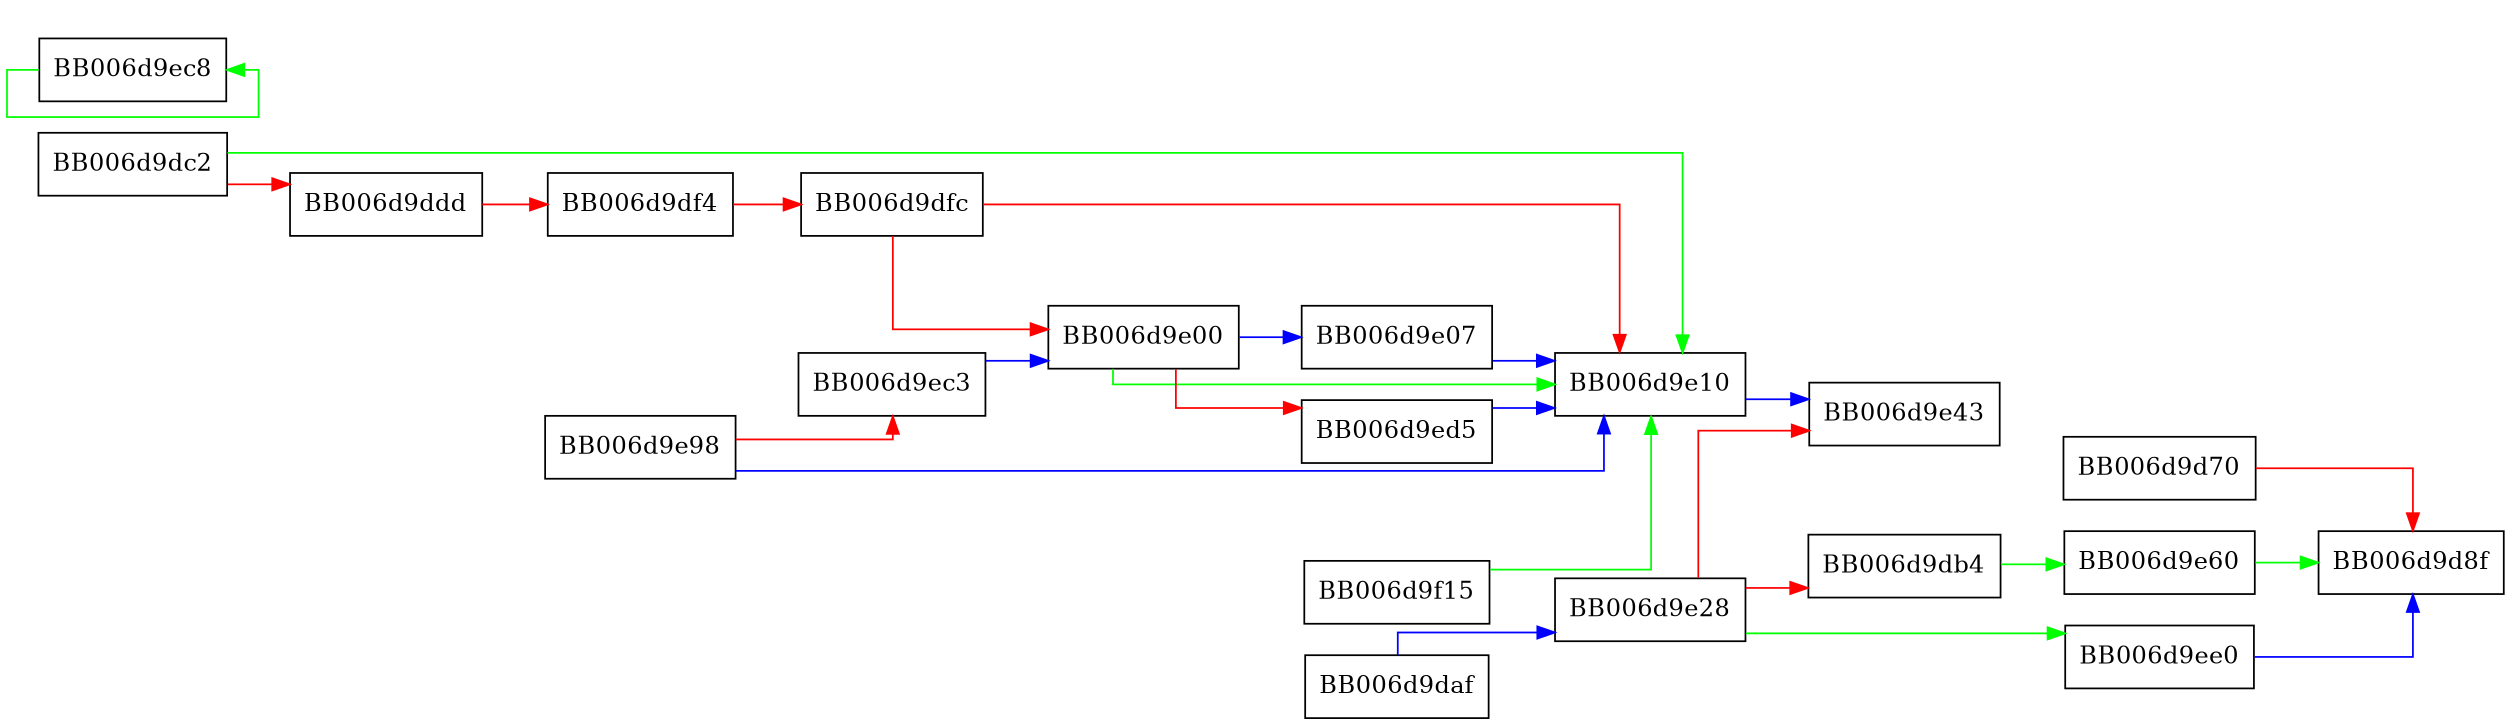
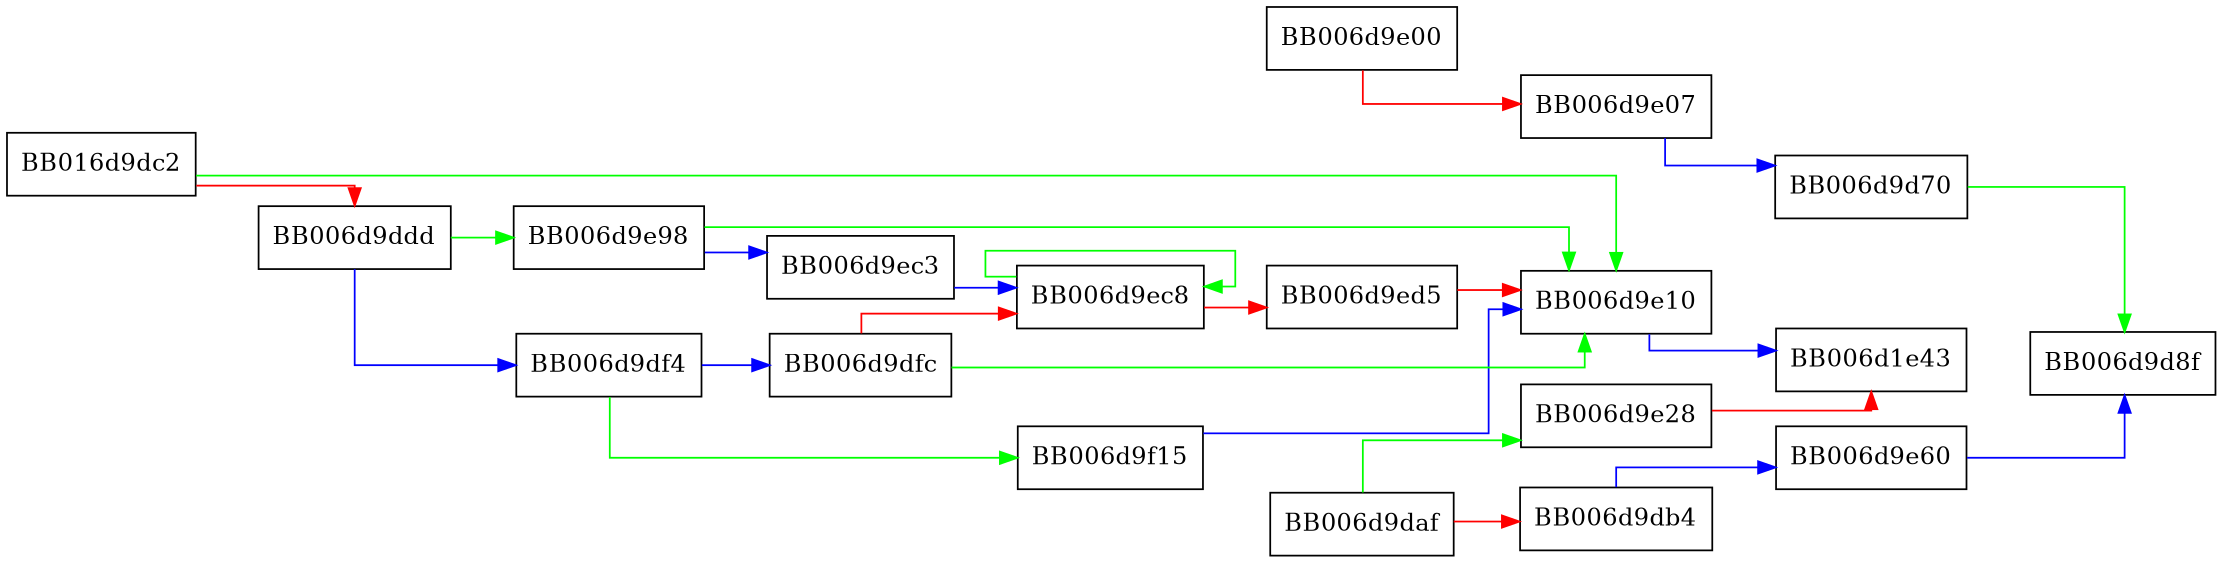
(133, 164) -> (101, 164)
(506, 204) -> (378, 365)
(758, 204) -> (727, 365)
(1367, 204) -> (1276, 367)
none -> (473, 238)
(915, 329) -> (920, 314)
(1261, 337) -> (1416, 104)
(1008, 361) -> (976, 288)
(1515, 361) -> (1698, 166)
(1317, 384) -> none
(1210, 408) -> (1227, 308)
(1515, 408) -> (1480, 290)
(1904, 414) -> (1871, 360)
(817, 439) -> (727, 252)
none -> (774, 458)
(2357, 468) -> (2110, 187)
(1189, 471) -> (1149, 227)
(2278, 563) -> (2068, 458)
(2024, 564) -> (1677, 467)
(1638, 570) -> (1352, 433)
(1768, 588) -> (1478, 522)
(1456, 632) -> (1363, 444)
(2160, 657) -> none
